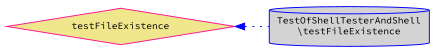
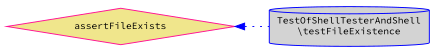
(121, 26) -> (121, 26)
